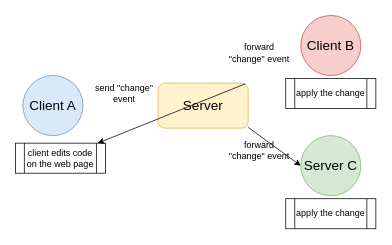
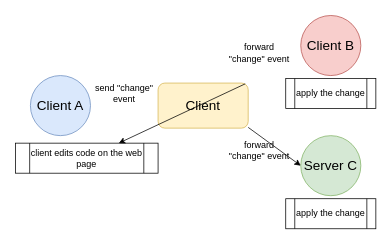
(53, 105) -> (60, 105)
(203, 105) -> (203, 105)
(60, 158) -> (87, 158)
